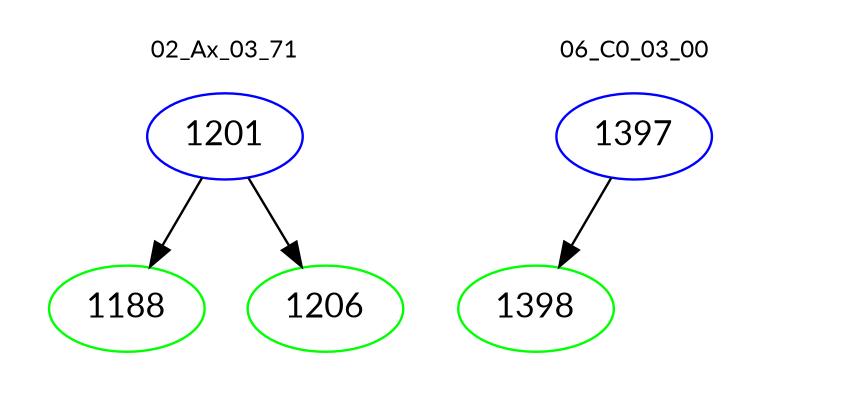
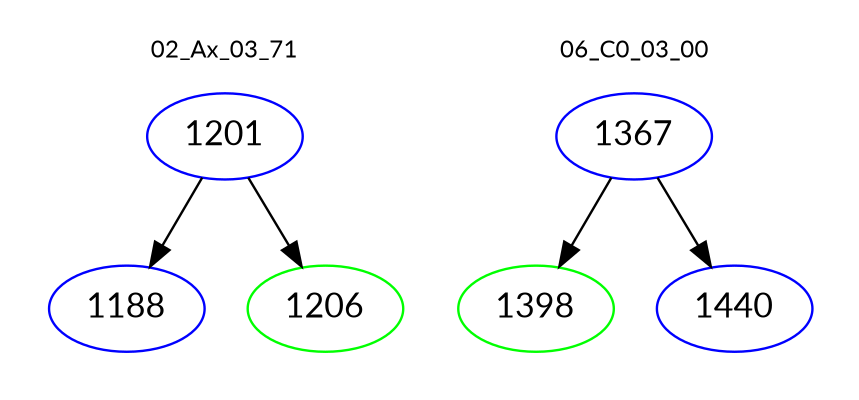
(634, 136) -> (634, 136)
(127, 309) -> (127, 309)
none -> (735, 309)
